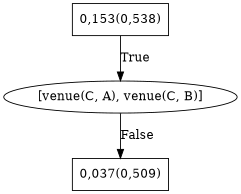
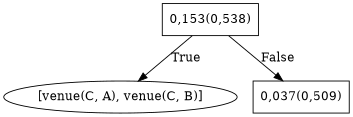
(120, 131) -> (252, 55)
